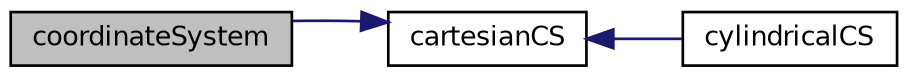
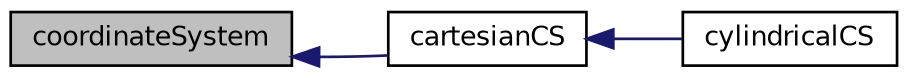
(327, 21) -> (354, 57)
